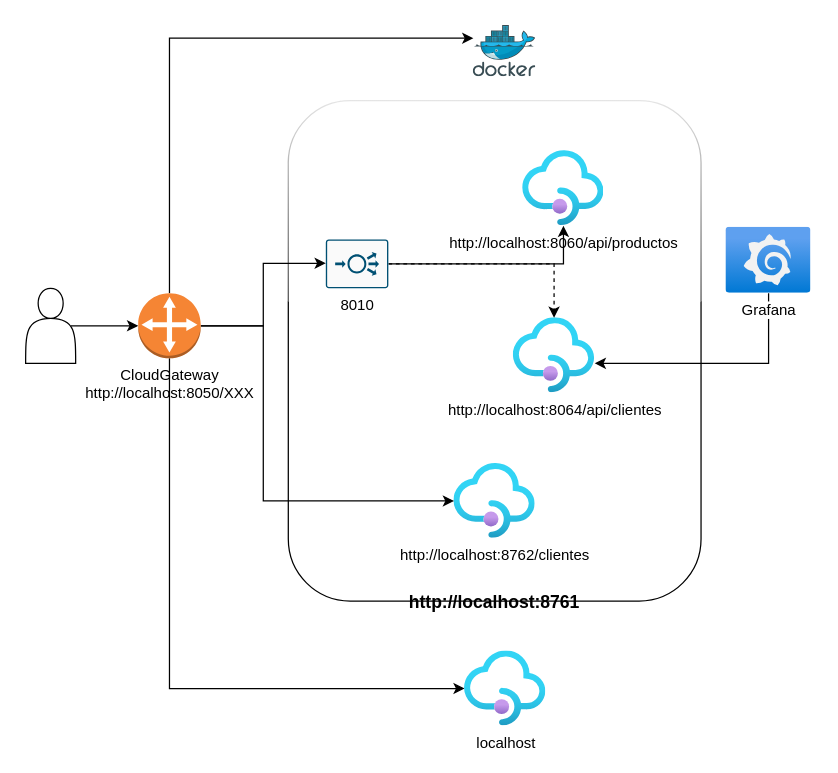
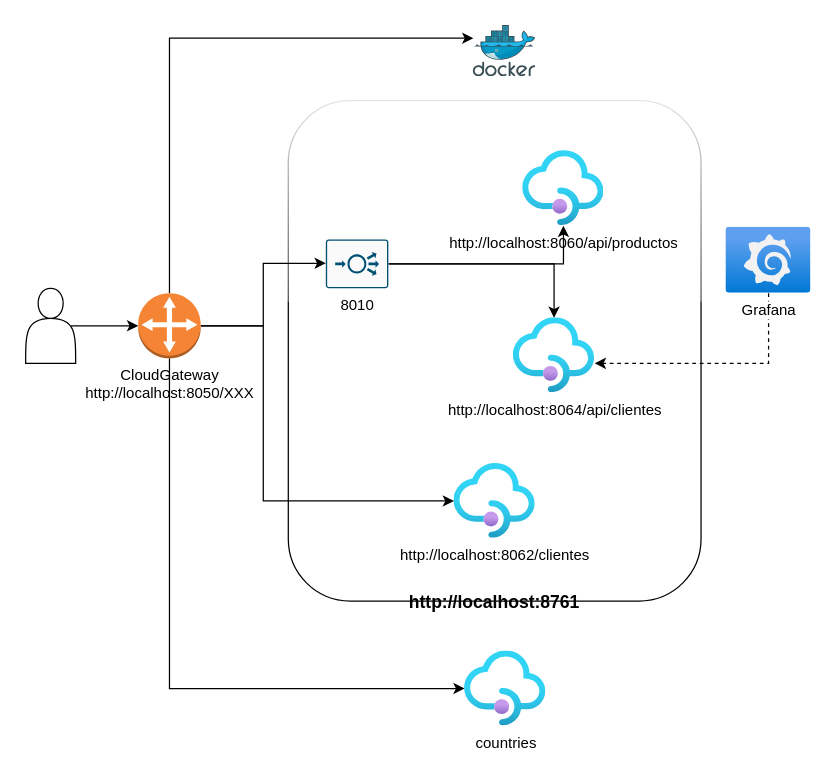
(554, 287) -> (554, 287)
(709, 363) -> (709, 363)
(495, 556) -> (495, 556)
(506, 743) -> (506, 743)
